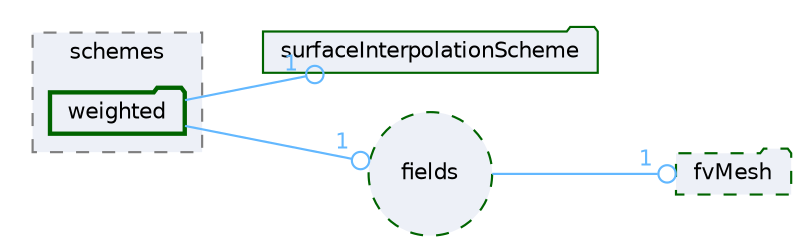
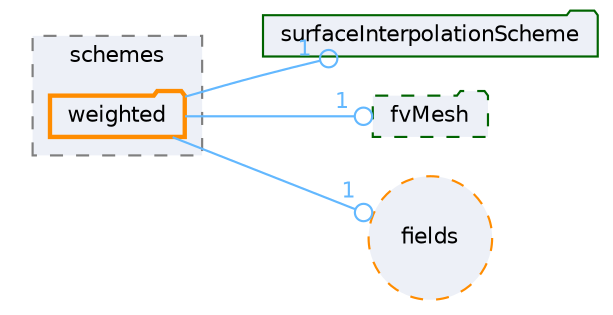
(117, 113) -> (117, 116)
(430, 174) -> (430, 238)
(575, 174) -> (270, 116)
